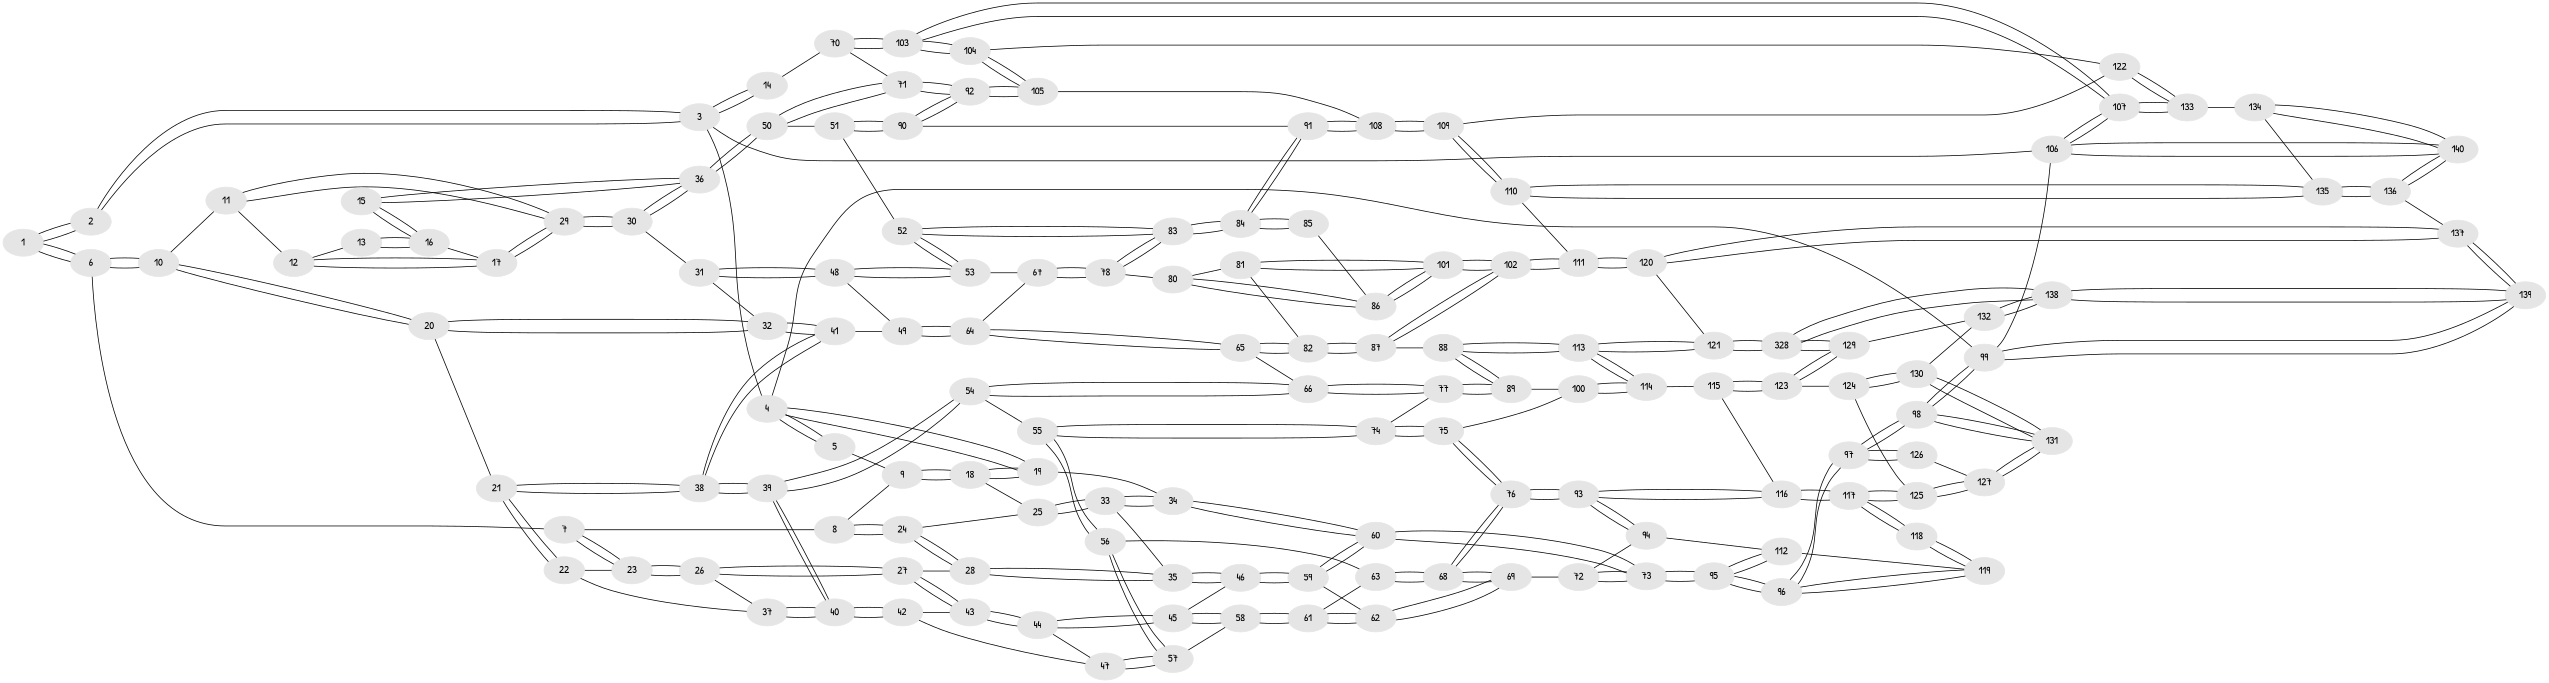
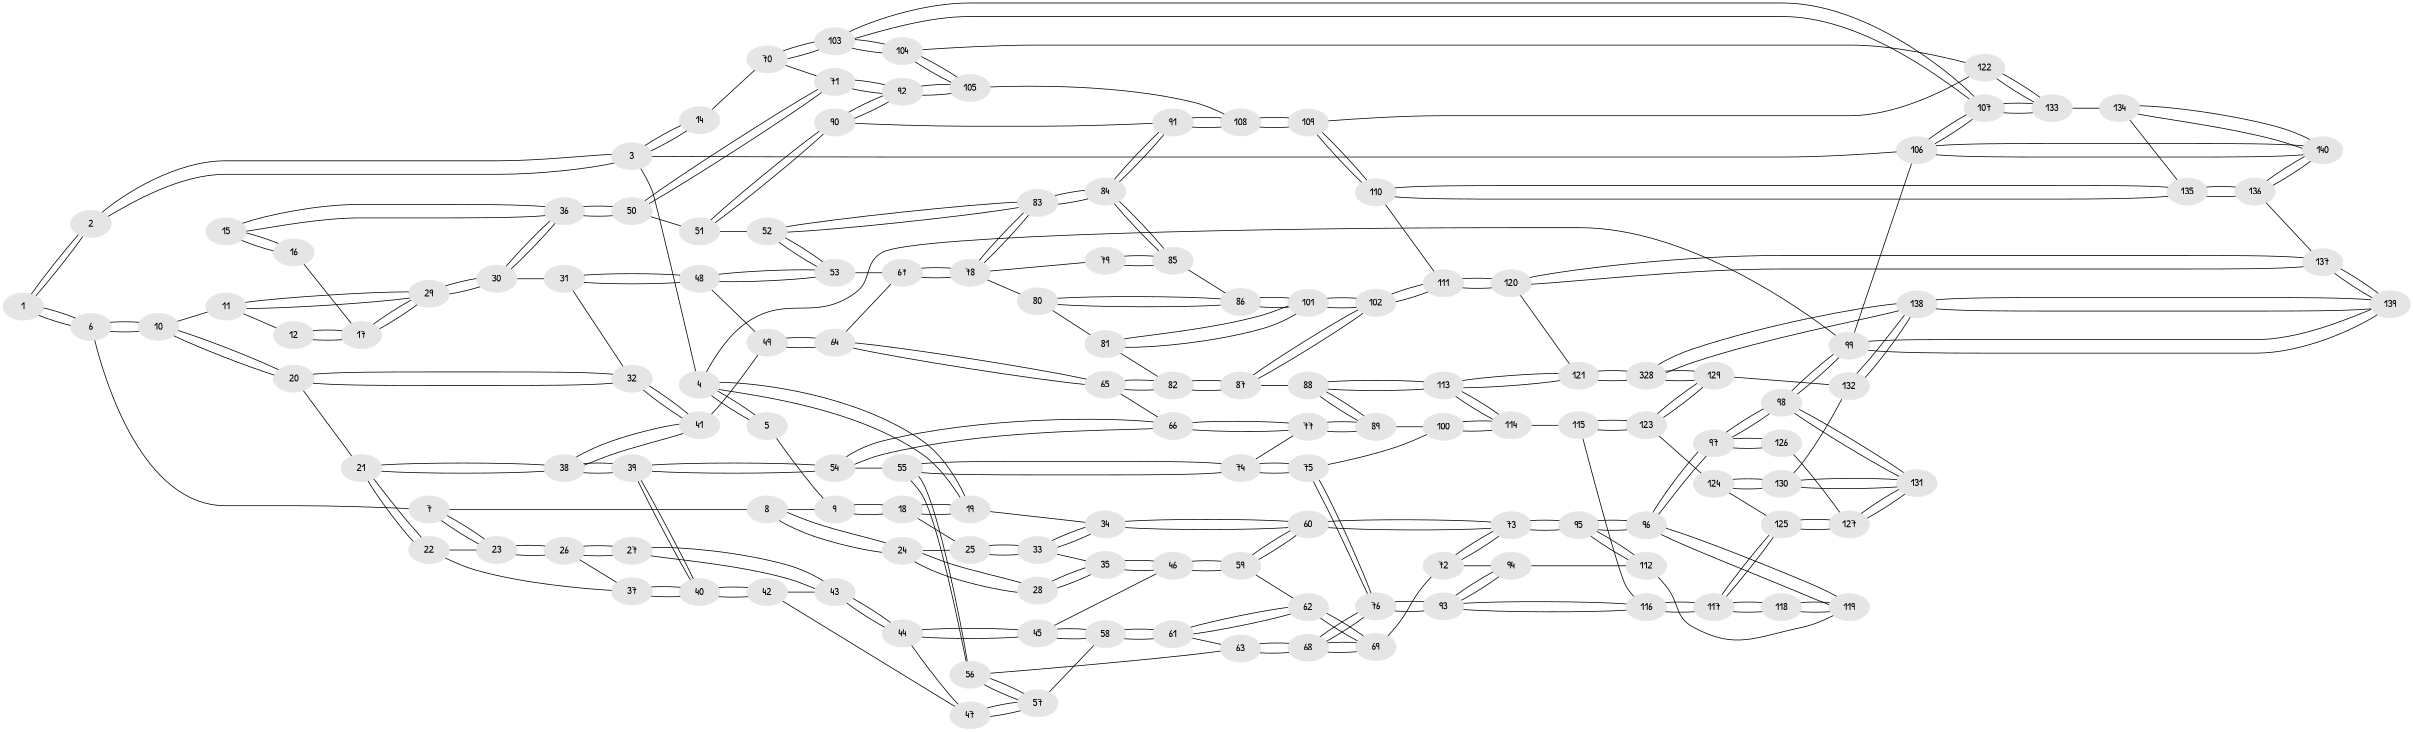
(361, 243) -> none
none -> (1105, 261)
(936, 571) -> none
